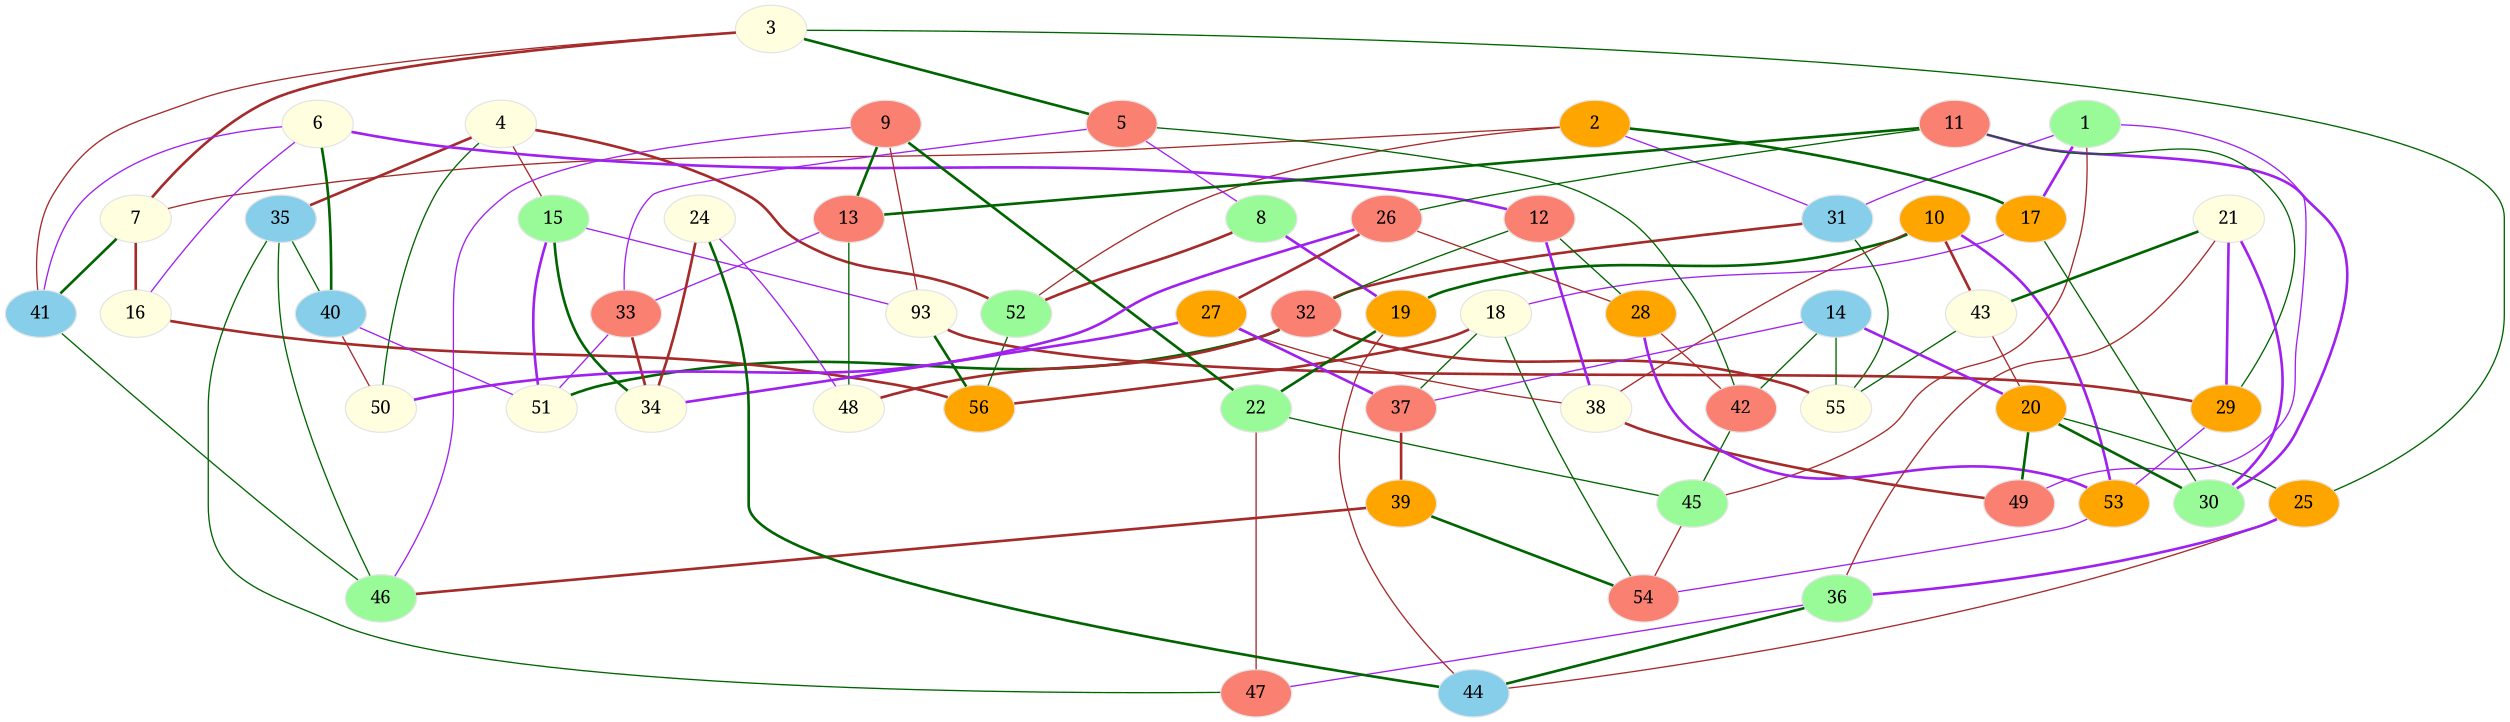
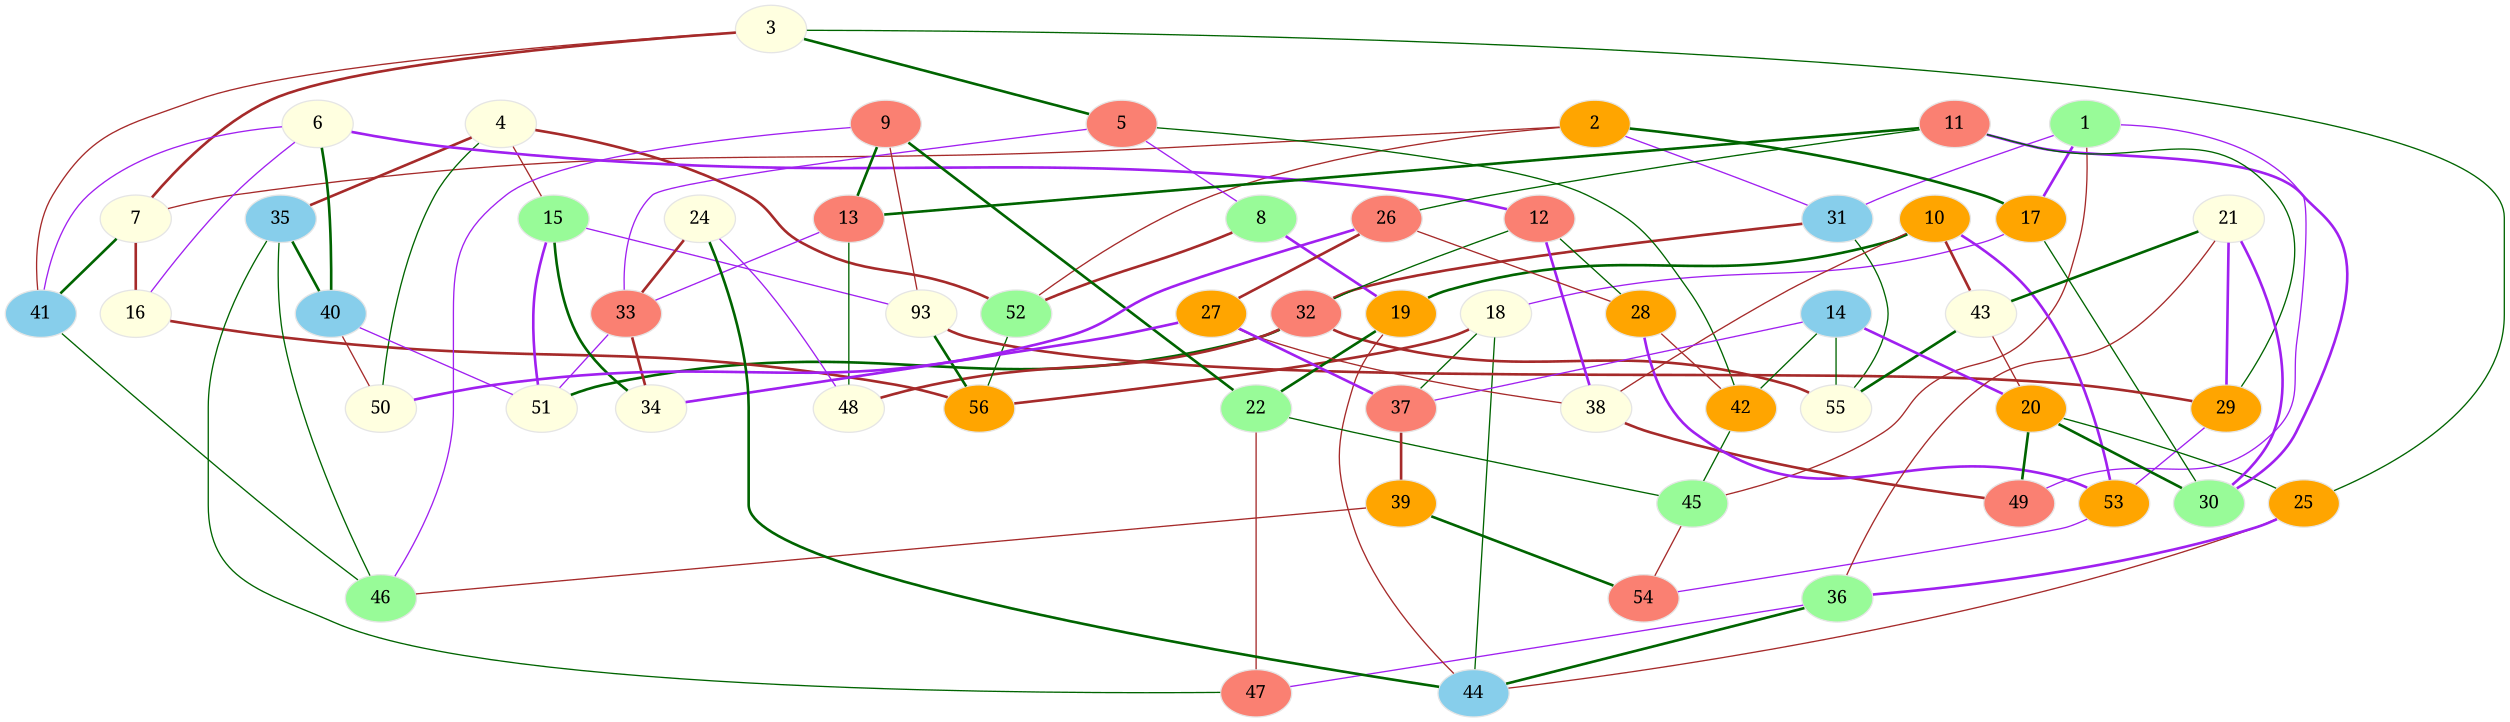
(306, 266) -> (306, 266)
(679, 315) -> (663, 266)
(1908, 361) -> (1908, 361)
(1741, 409) -> (1741, 409)
(1563, 459) -> (1485, 503)
(891, 551) -> (891, 551)
